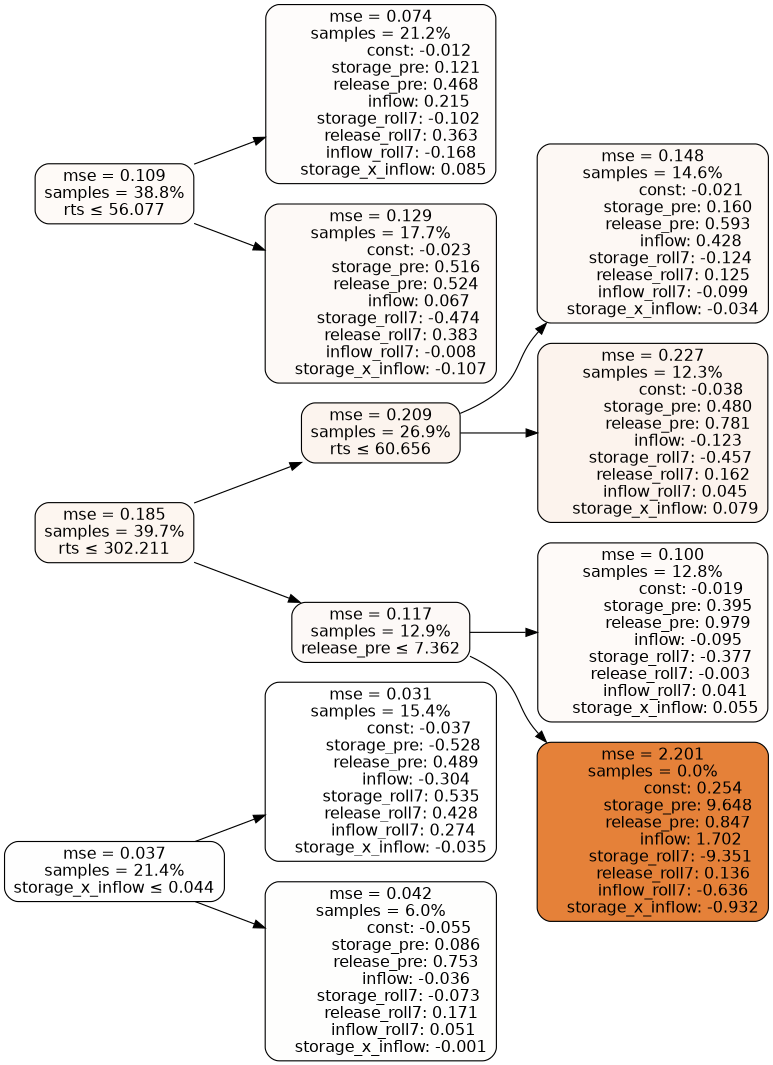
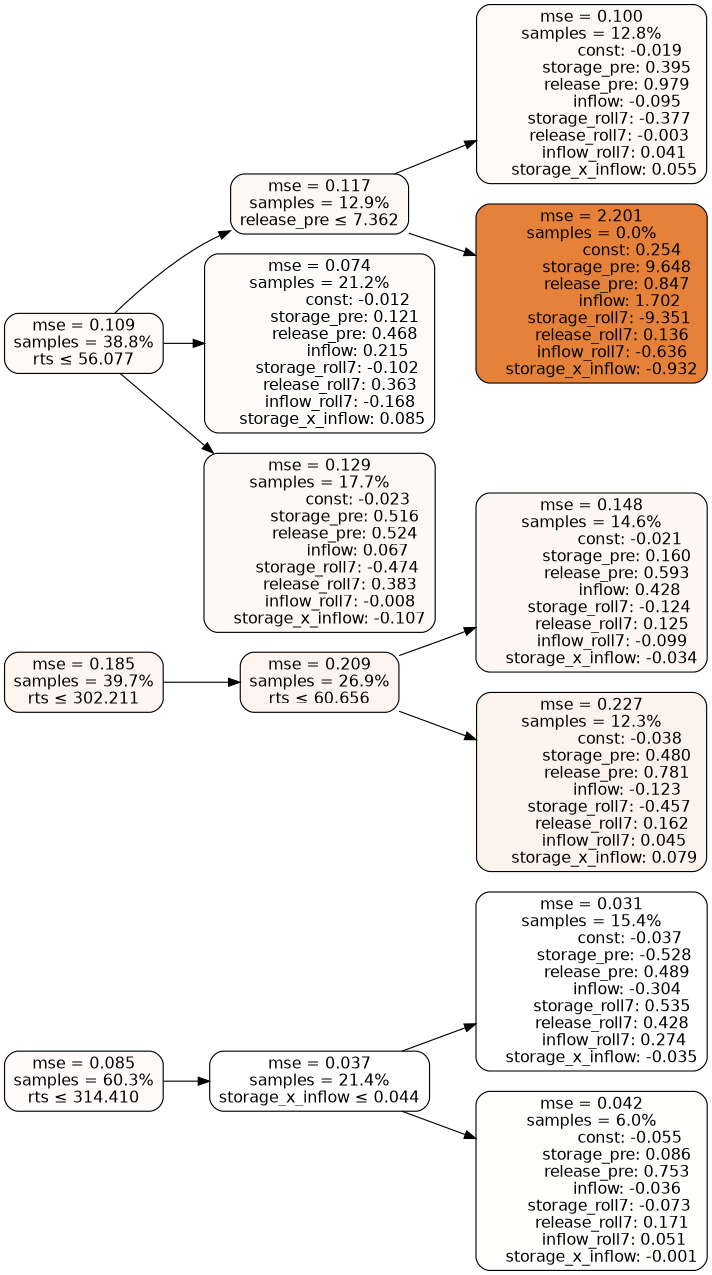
(242, 580) -> (165, 270)
none -> (84, 1081)
